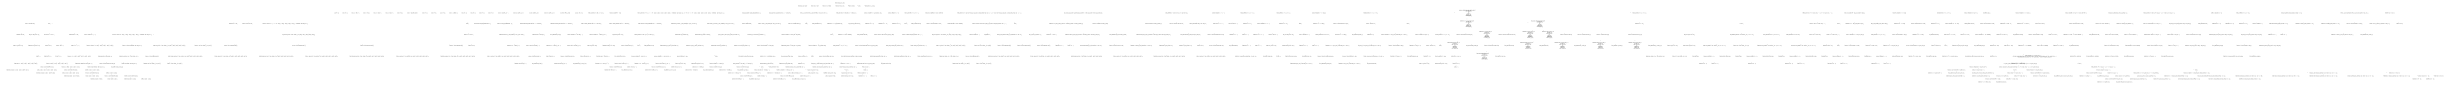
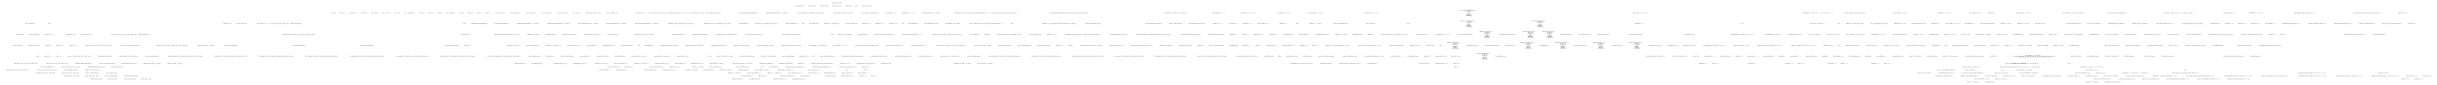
none -> (2117, 24)
none -> (725, 56)
